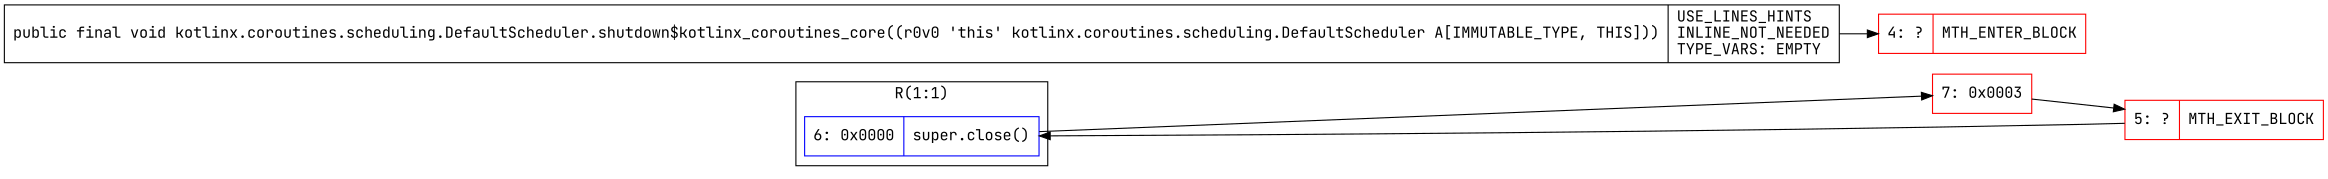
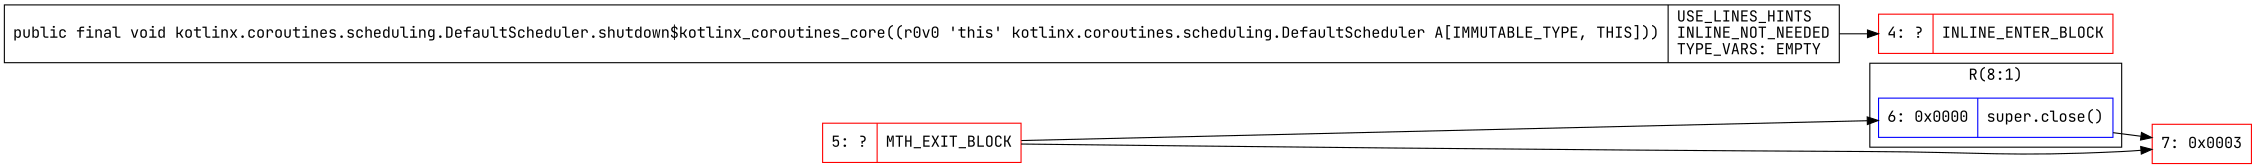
(2009, 33) -> (2023, 33)
(922, 94) -> (1996, 76)
(2073, 104) -> (1581, 150)
